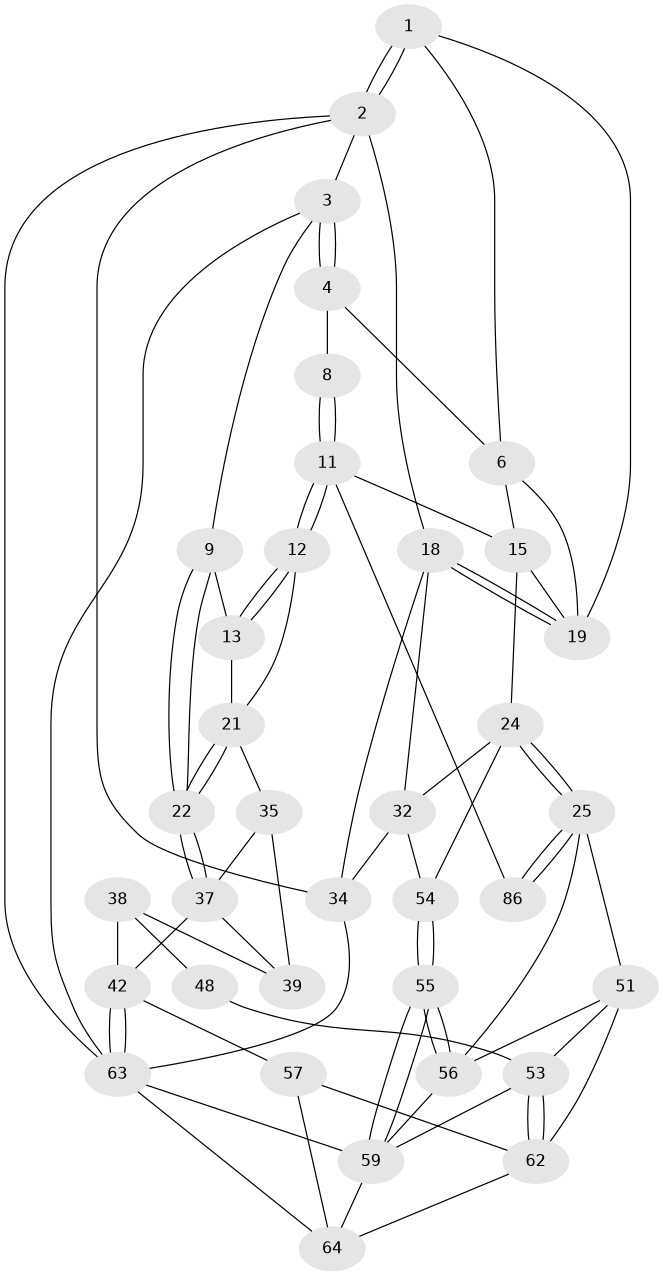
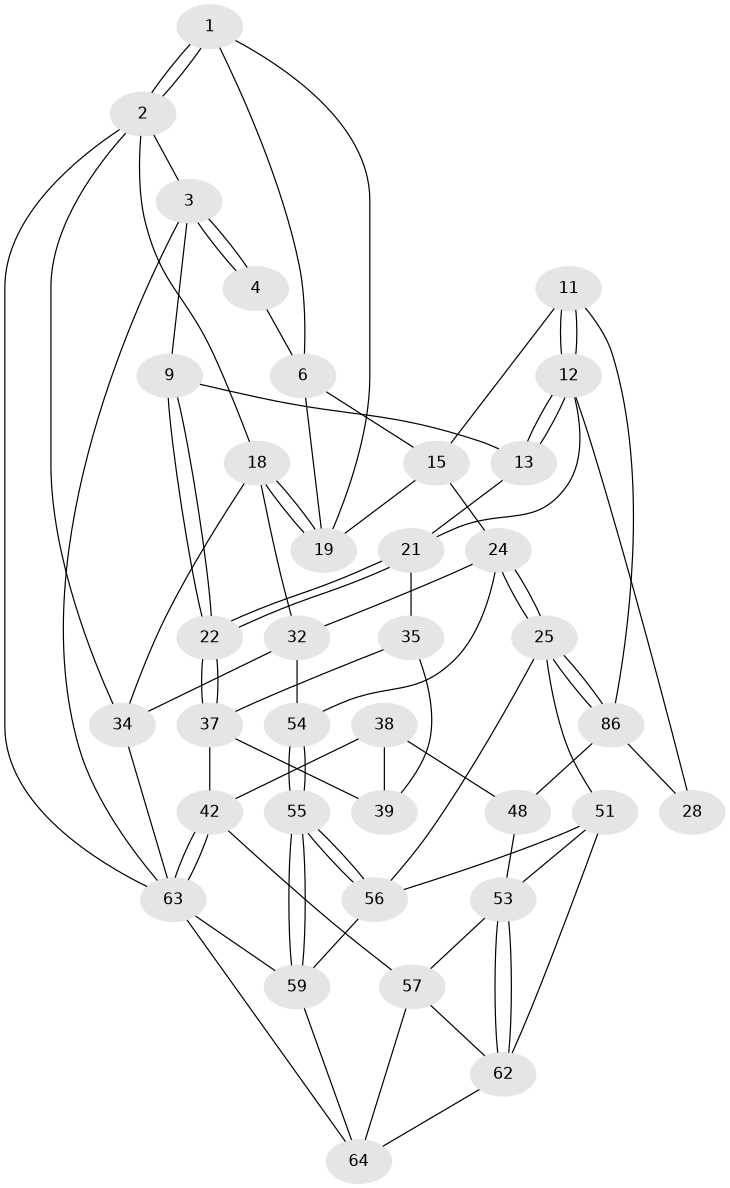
(327, 376) -> none
none -> (564, 769)
none -> (692, 812)
(454, 1118) -> (458, 943)
